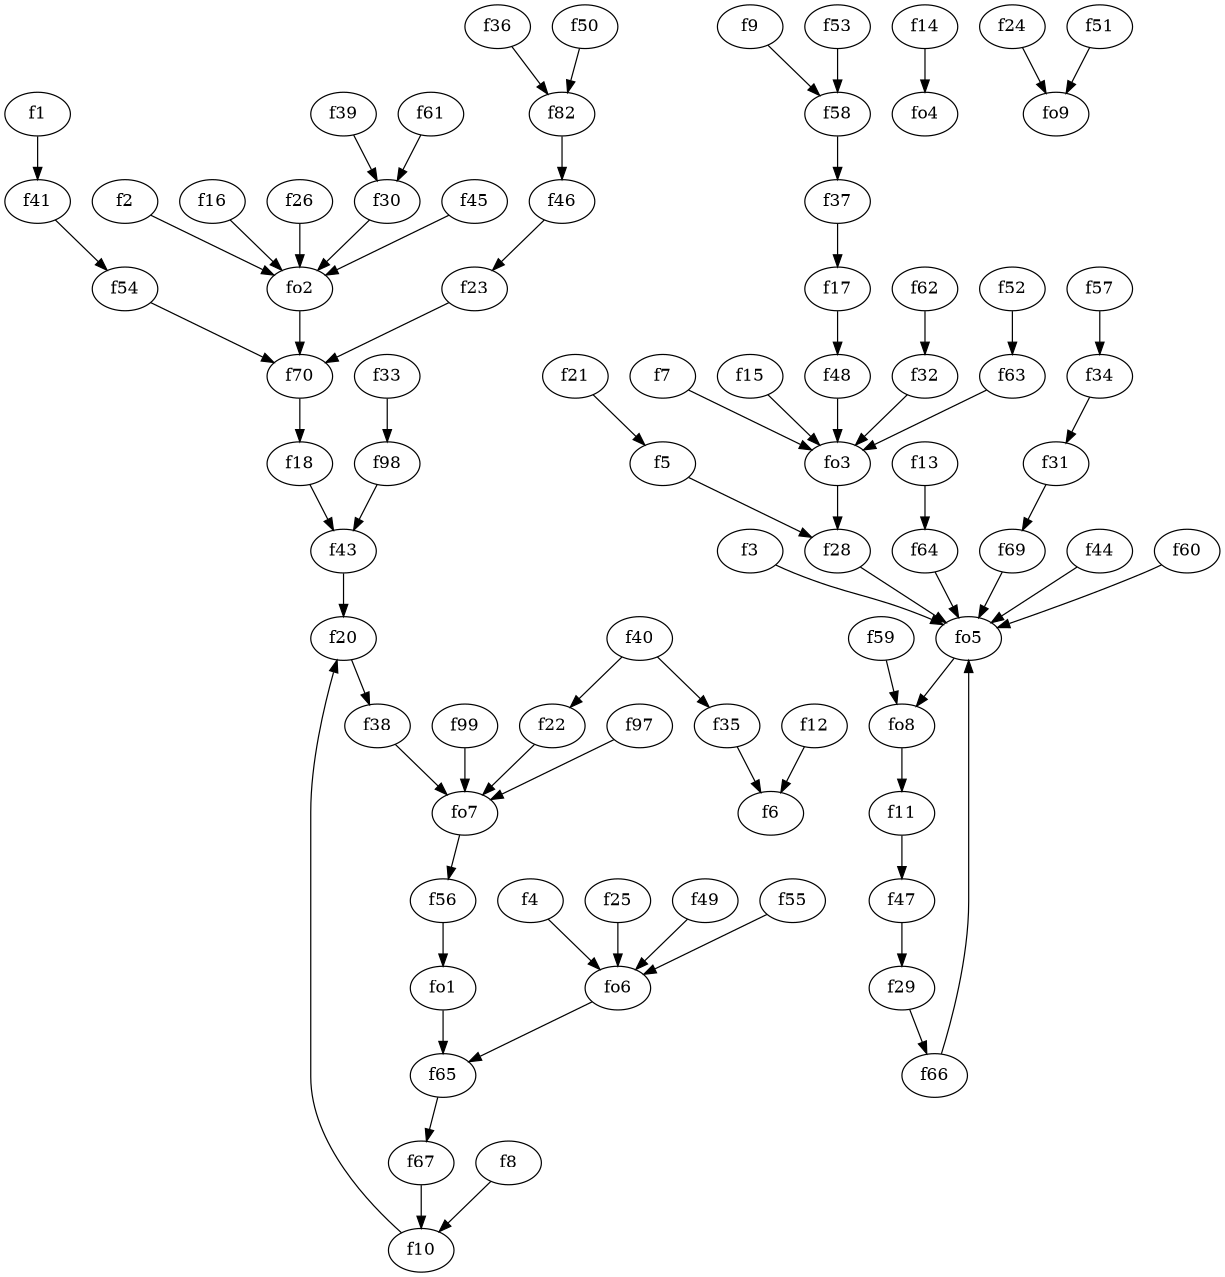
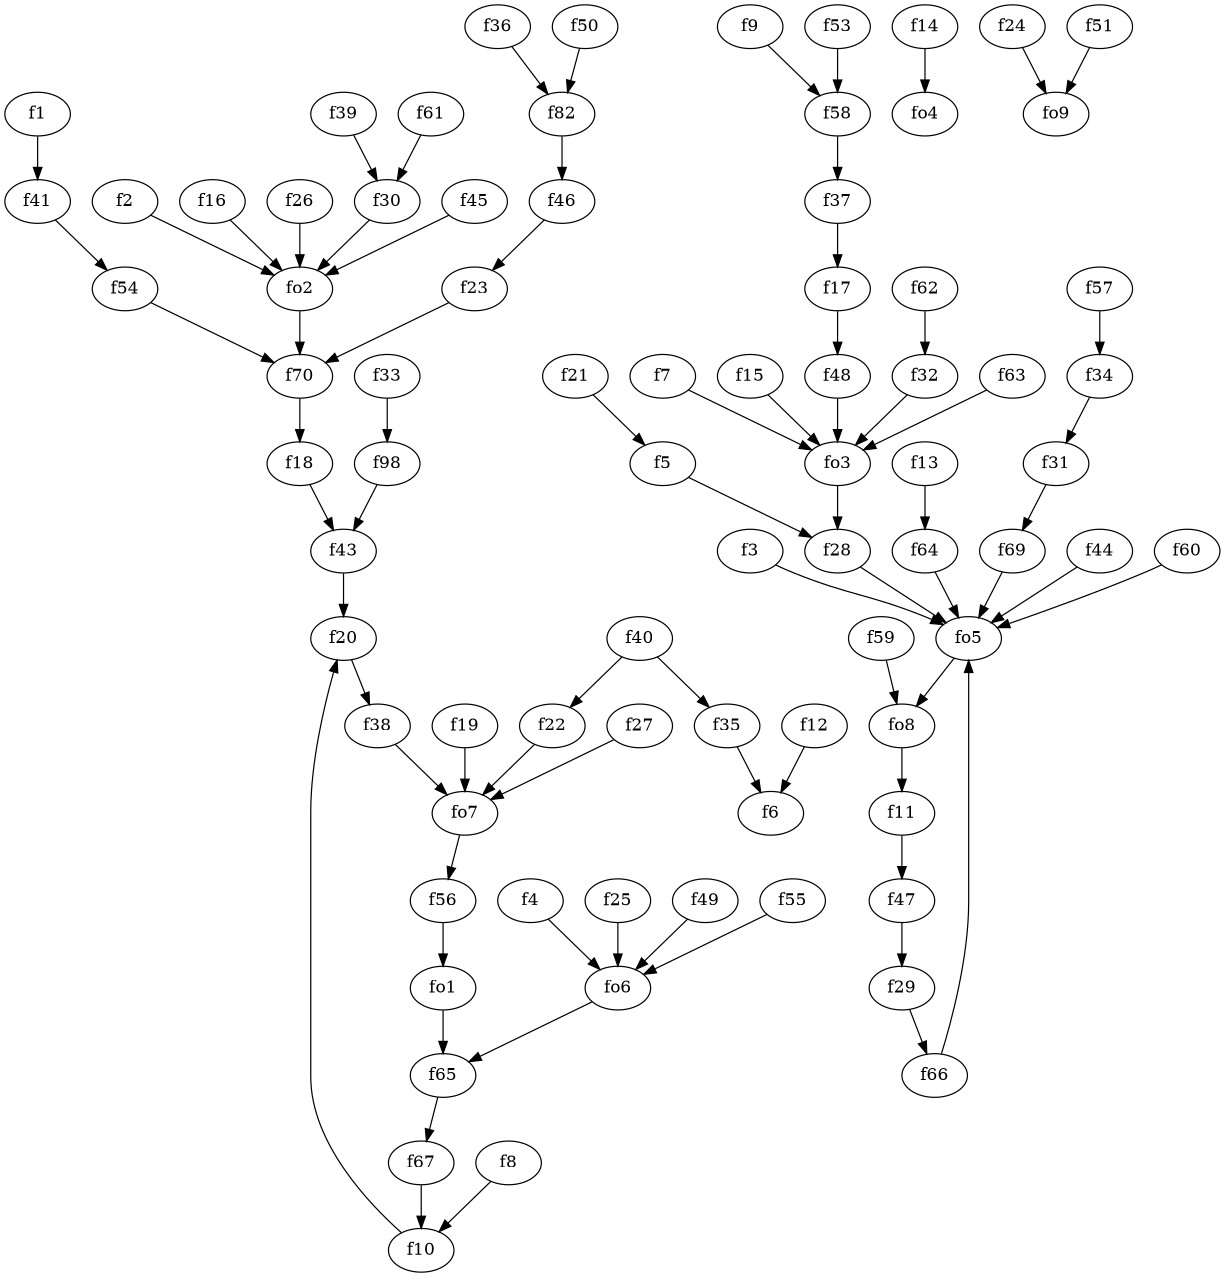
(1012, 289) -> none
(465, 726) -> (465, 726)
(640, 726) -> (640, 726)
